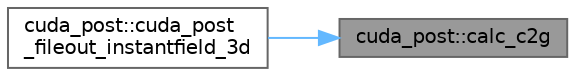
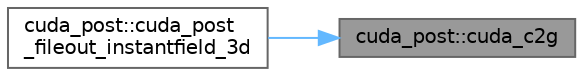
(453, 38) -> (457, 38)
